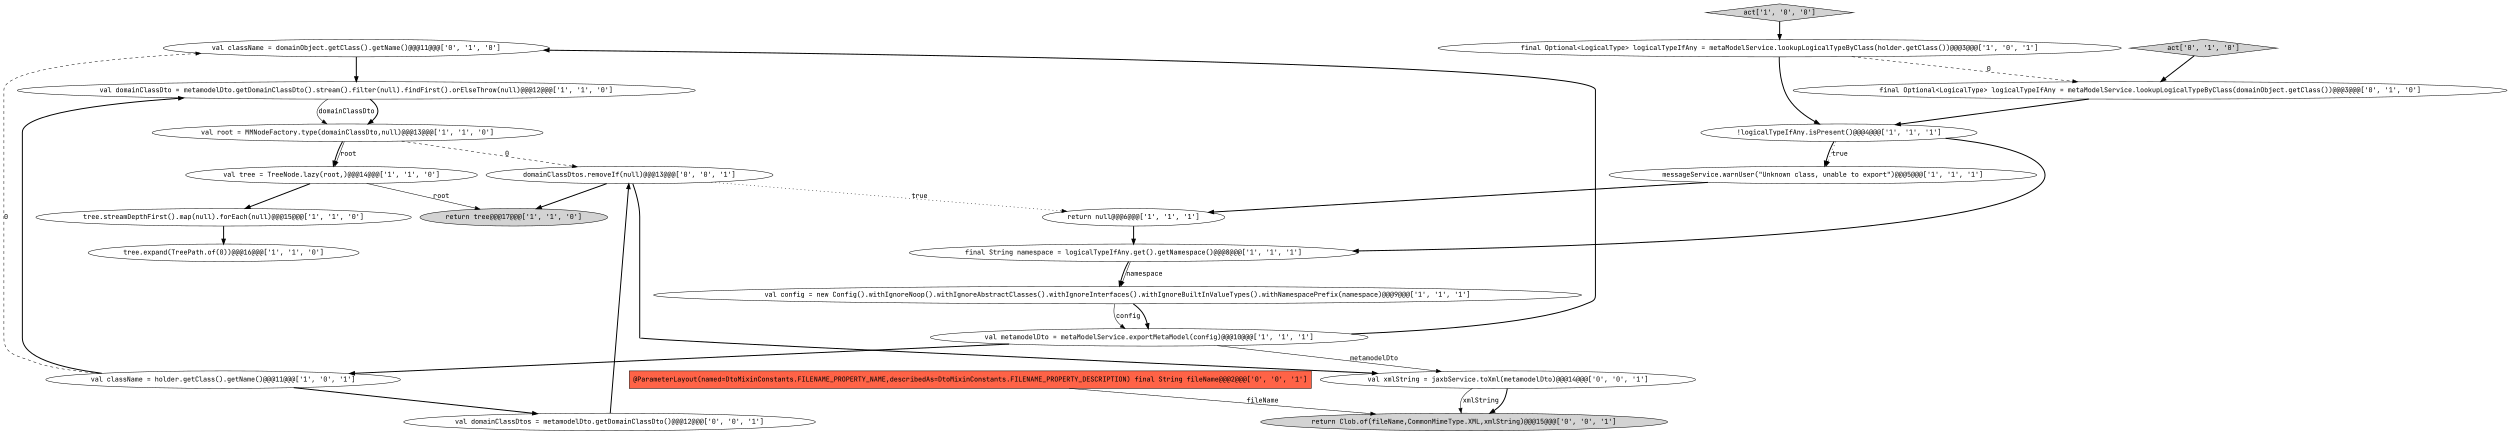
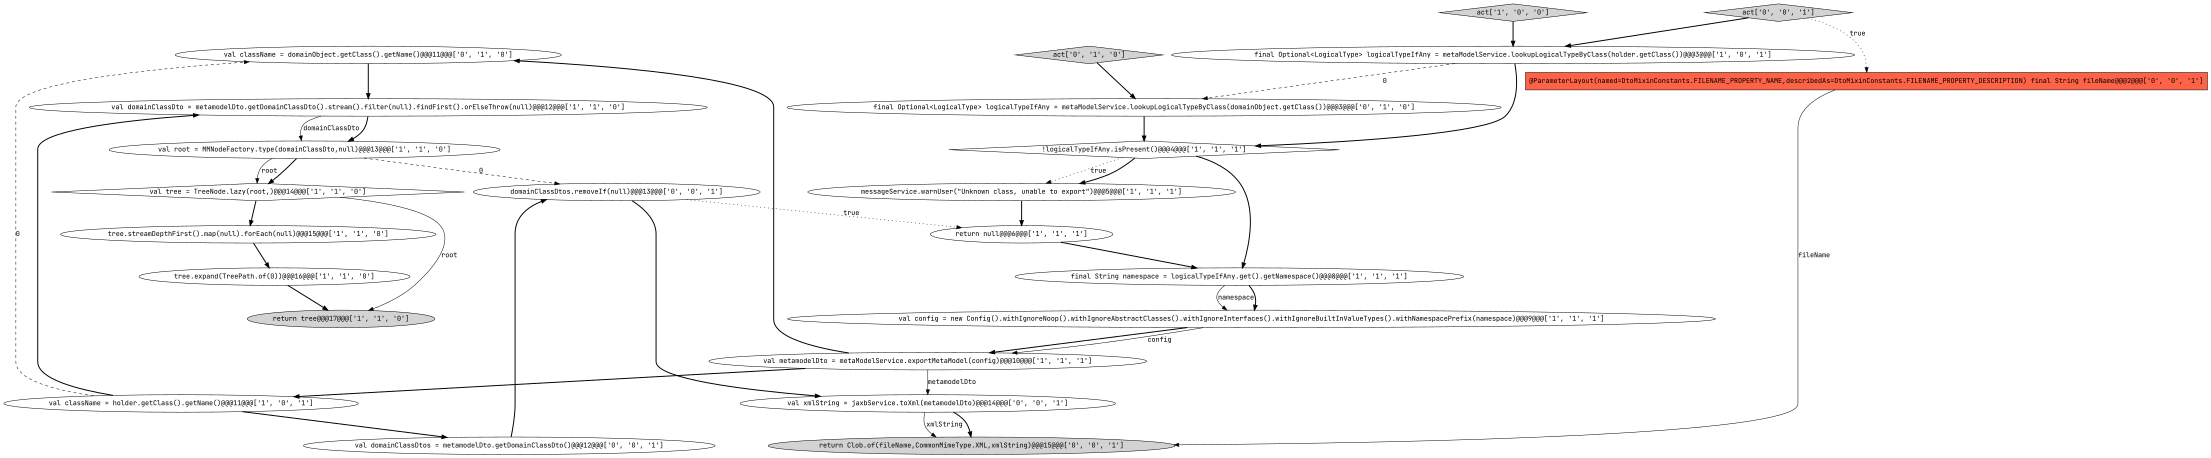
none -> (1778, 13)
(1839, 133) -> (1144, 150)
(332, 175) -> (258, 192)
(574, 195) -> (306, 296)
